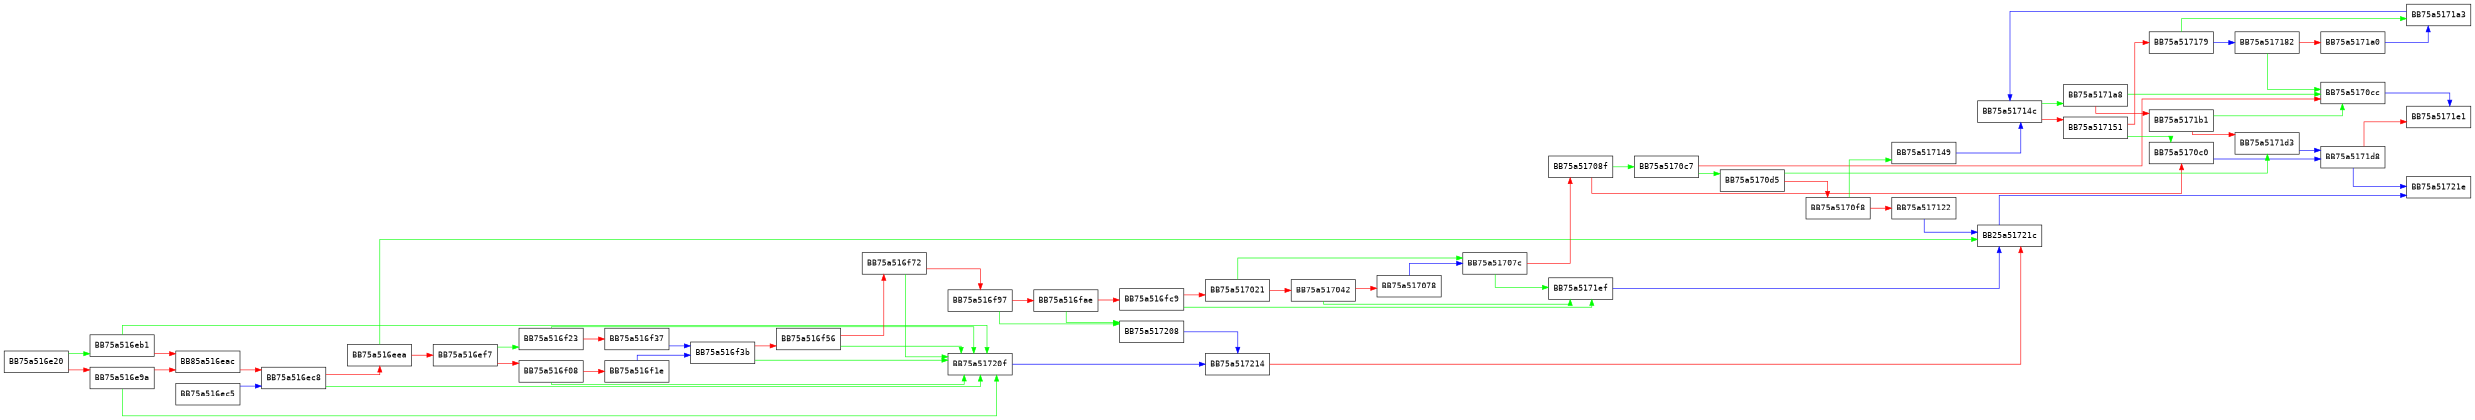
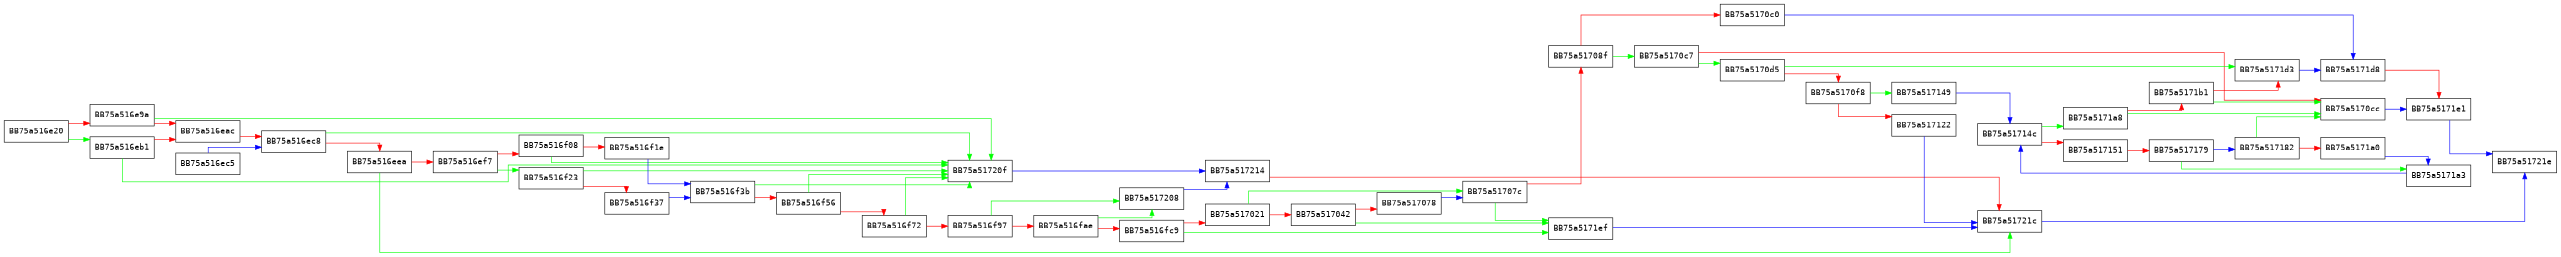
(2150, 137) -> none
(2368, 186) -> (2451, 154)
(2010, 236) -> (2010, 221)
(208, 362) -> (208, 131)
